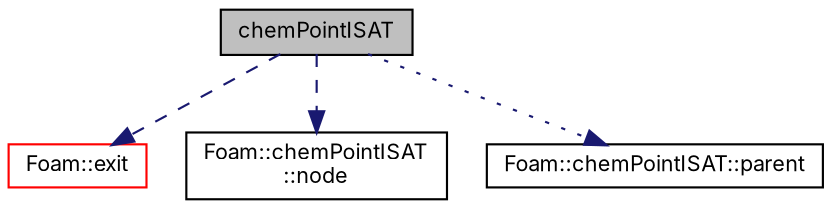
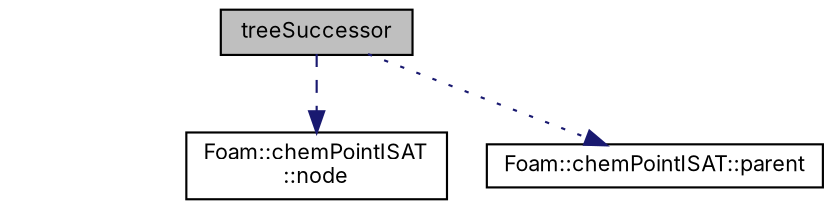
(317, 32) -> (317, 32)
(78, 166) -> none
